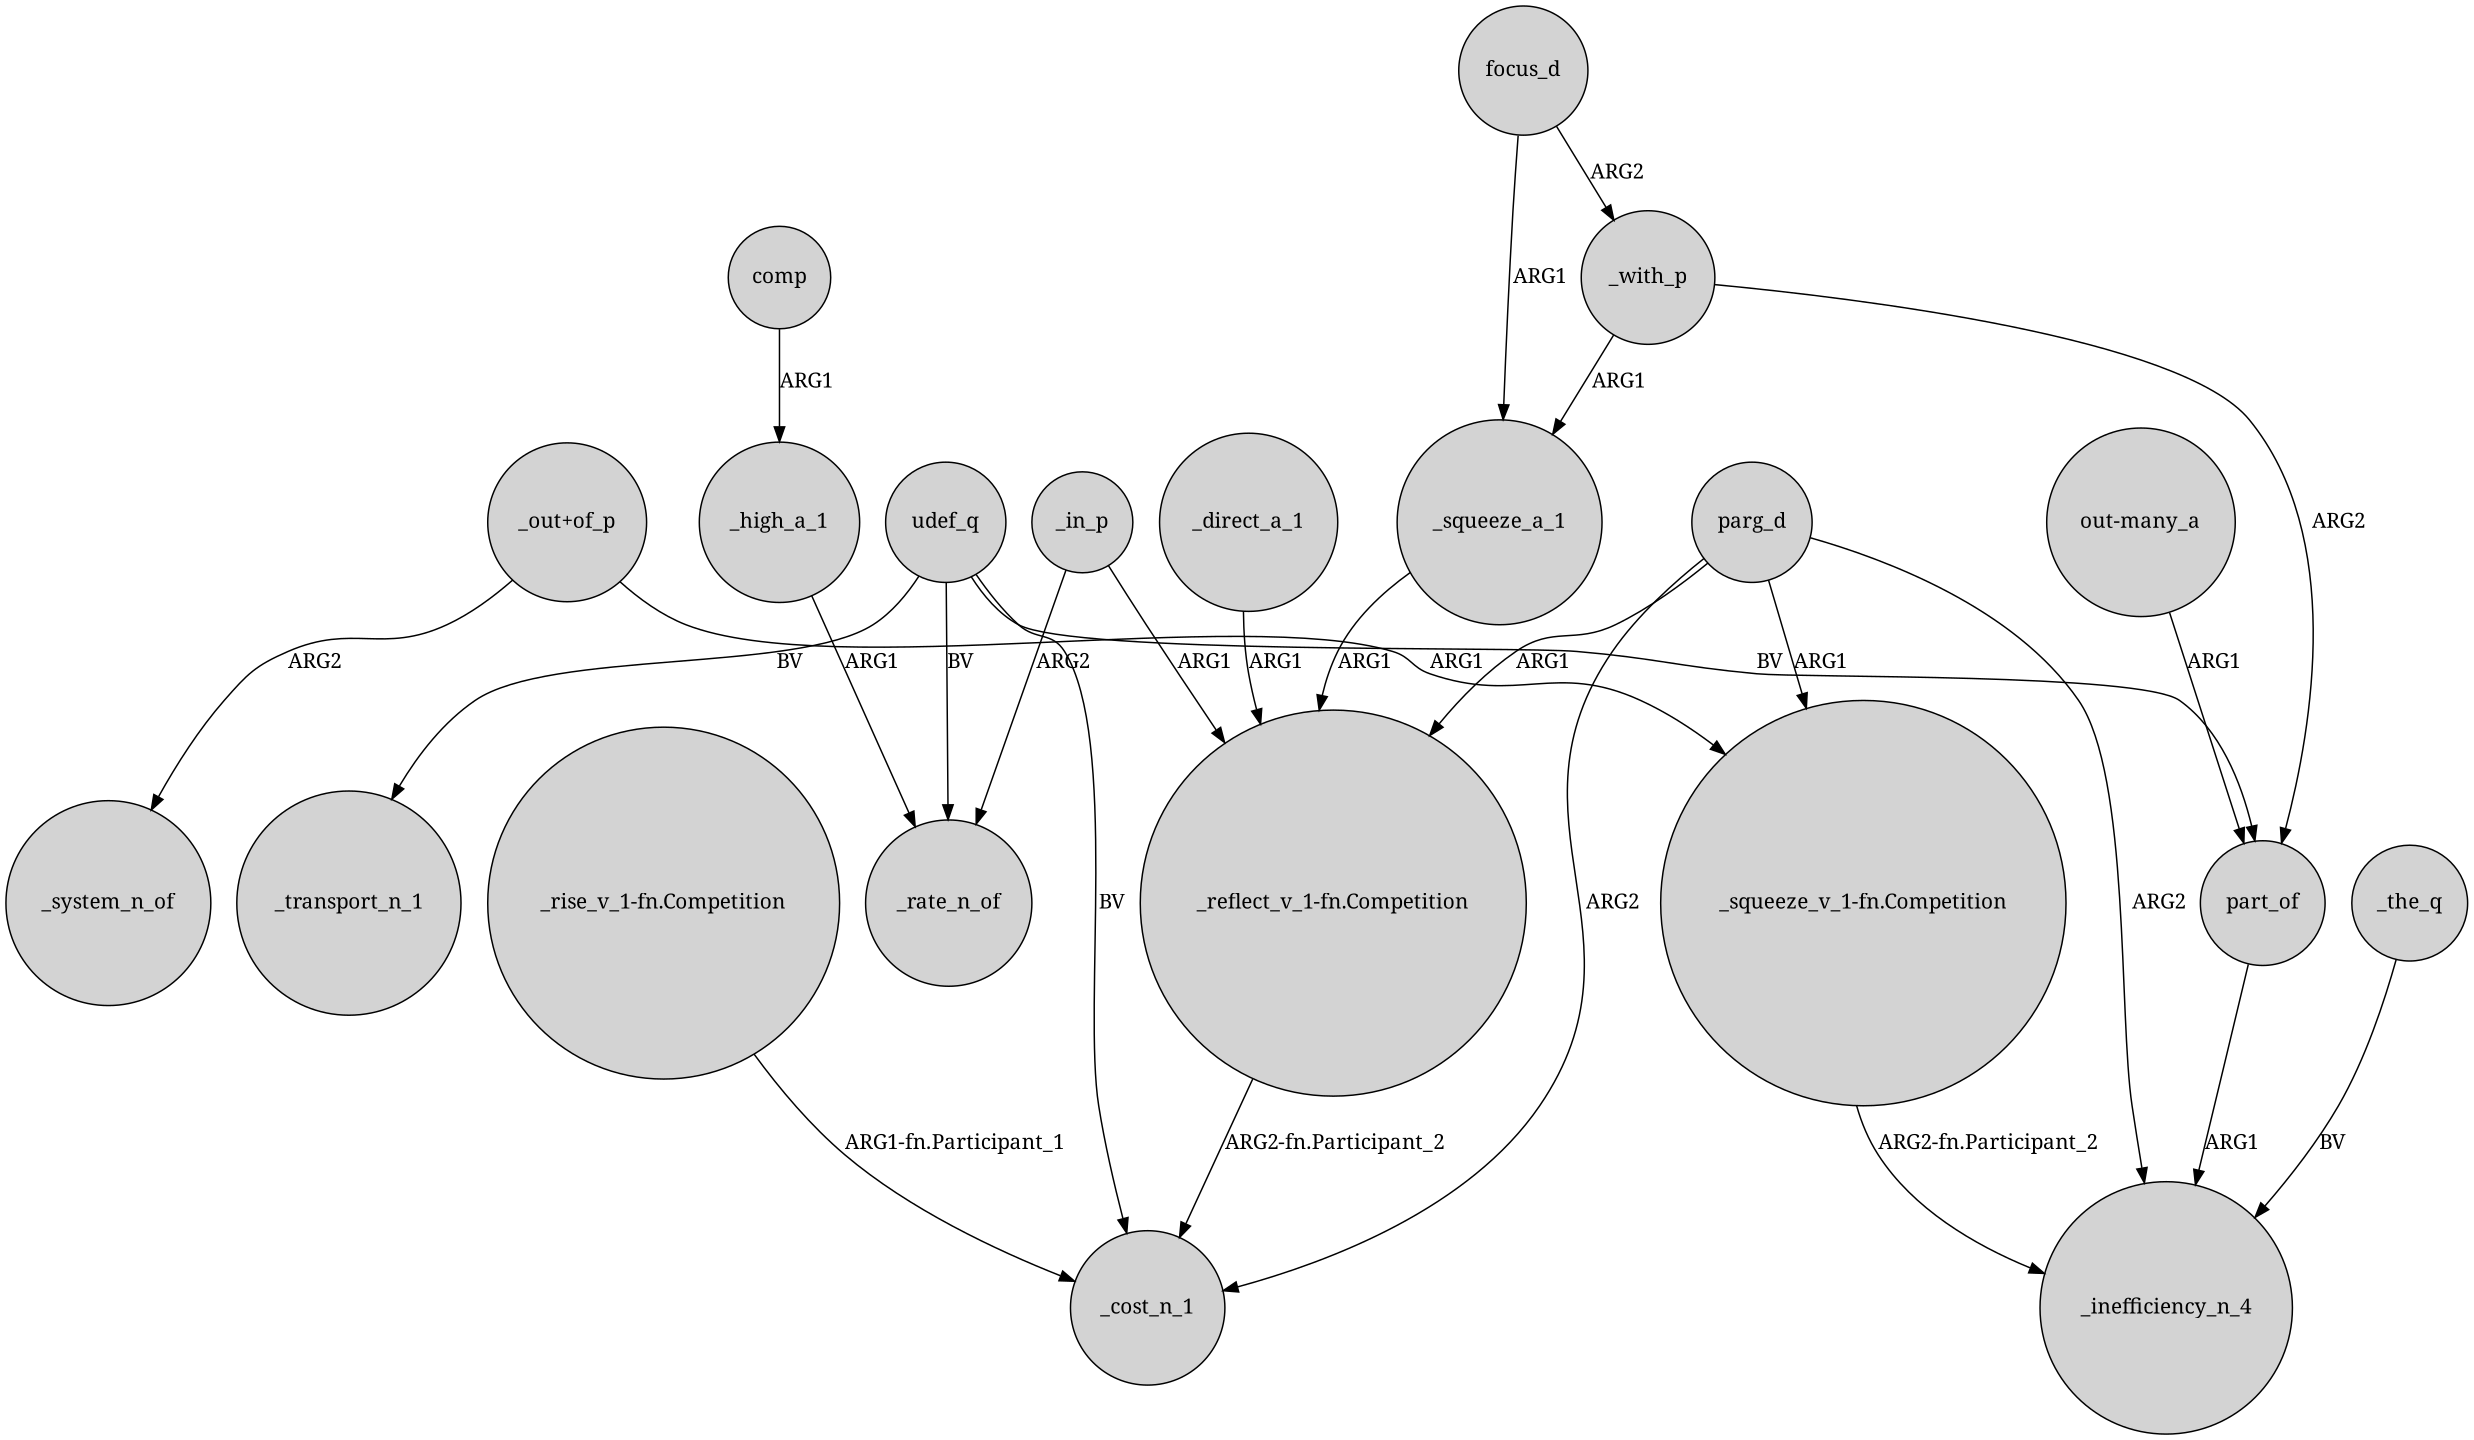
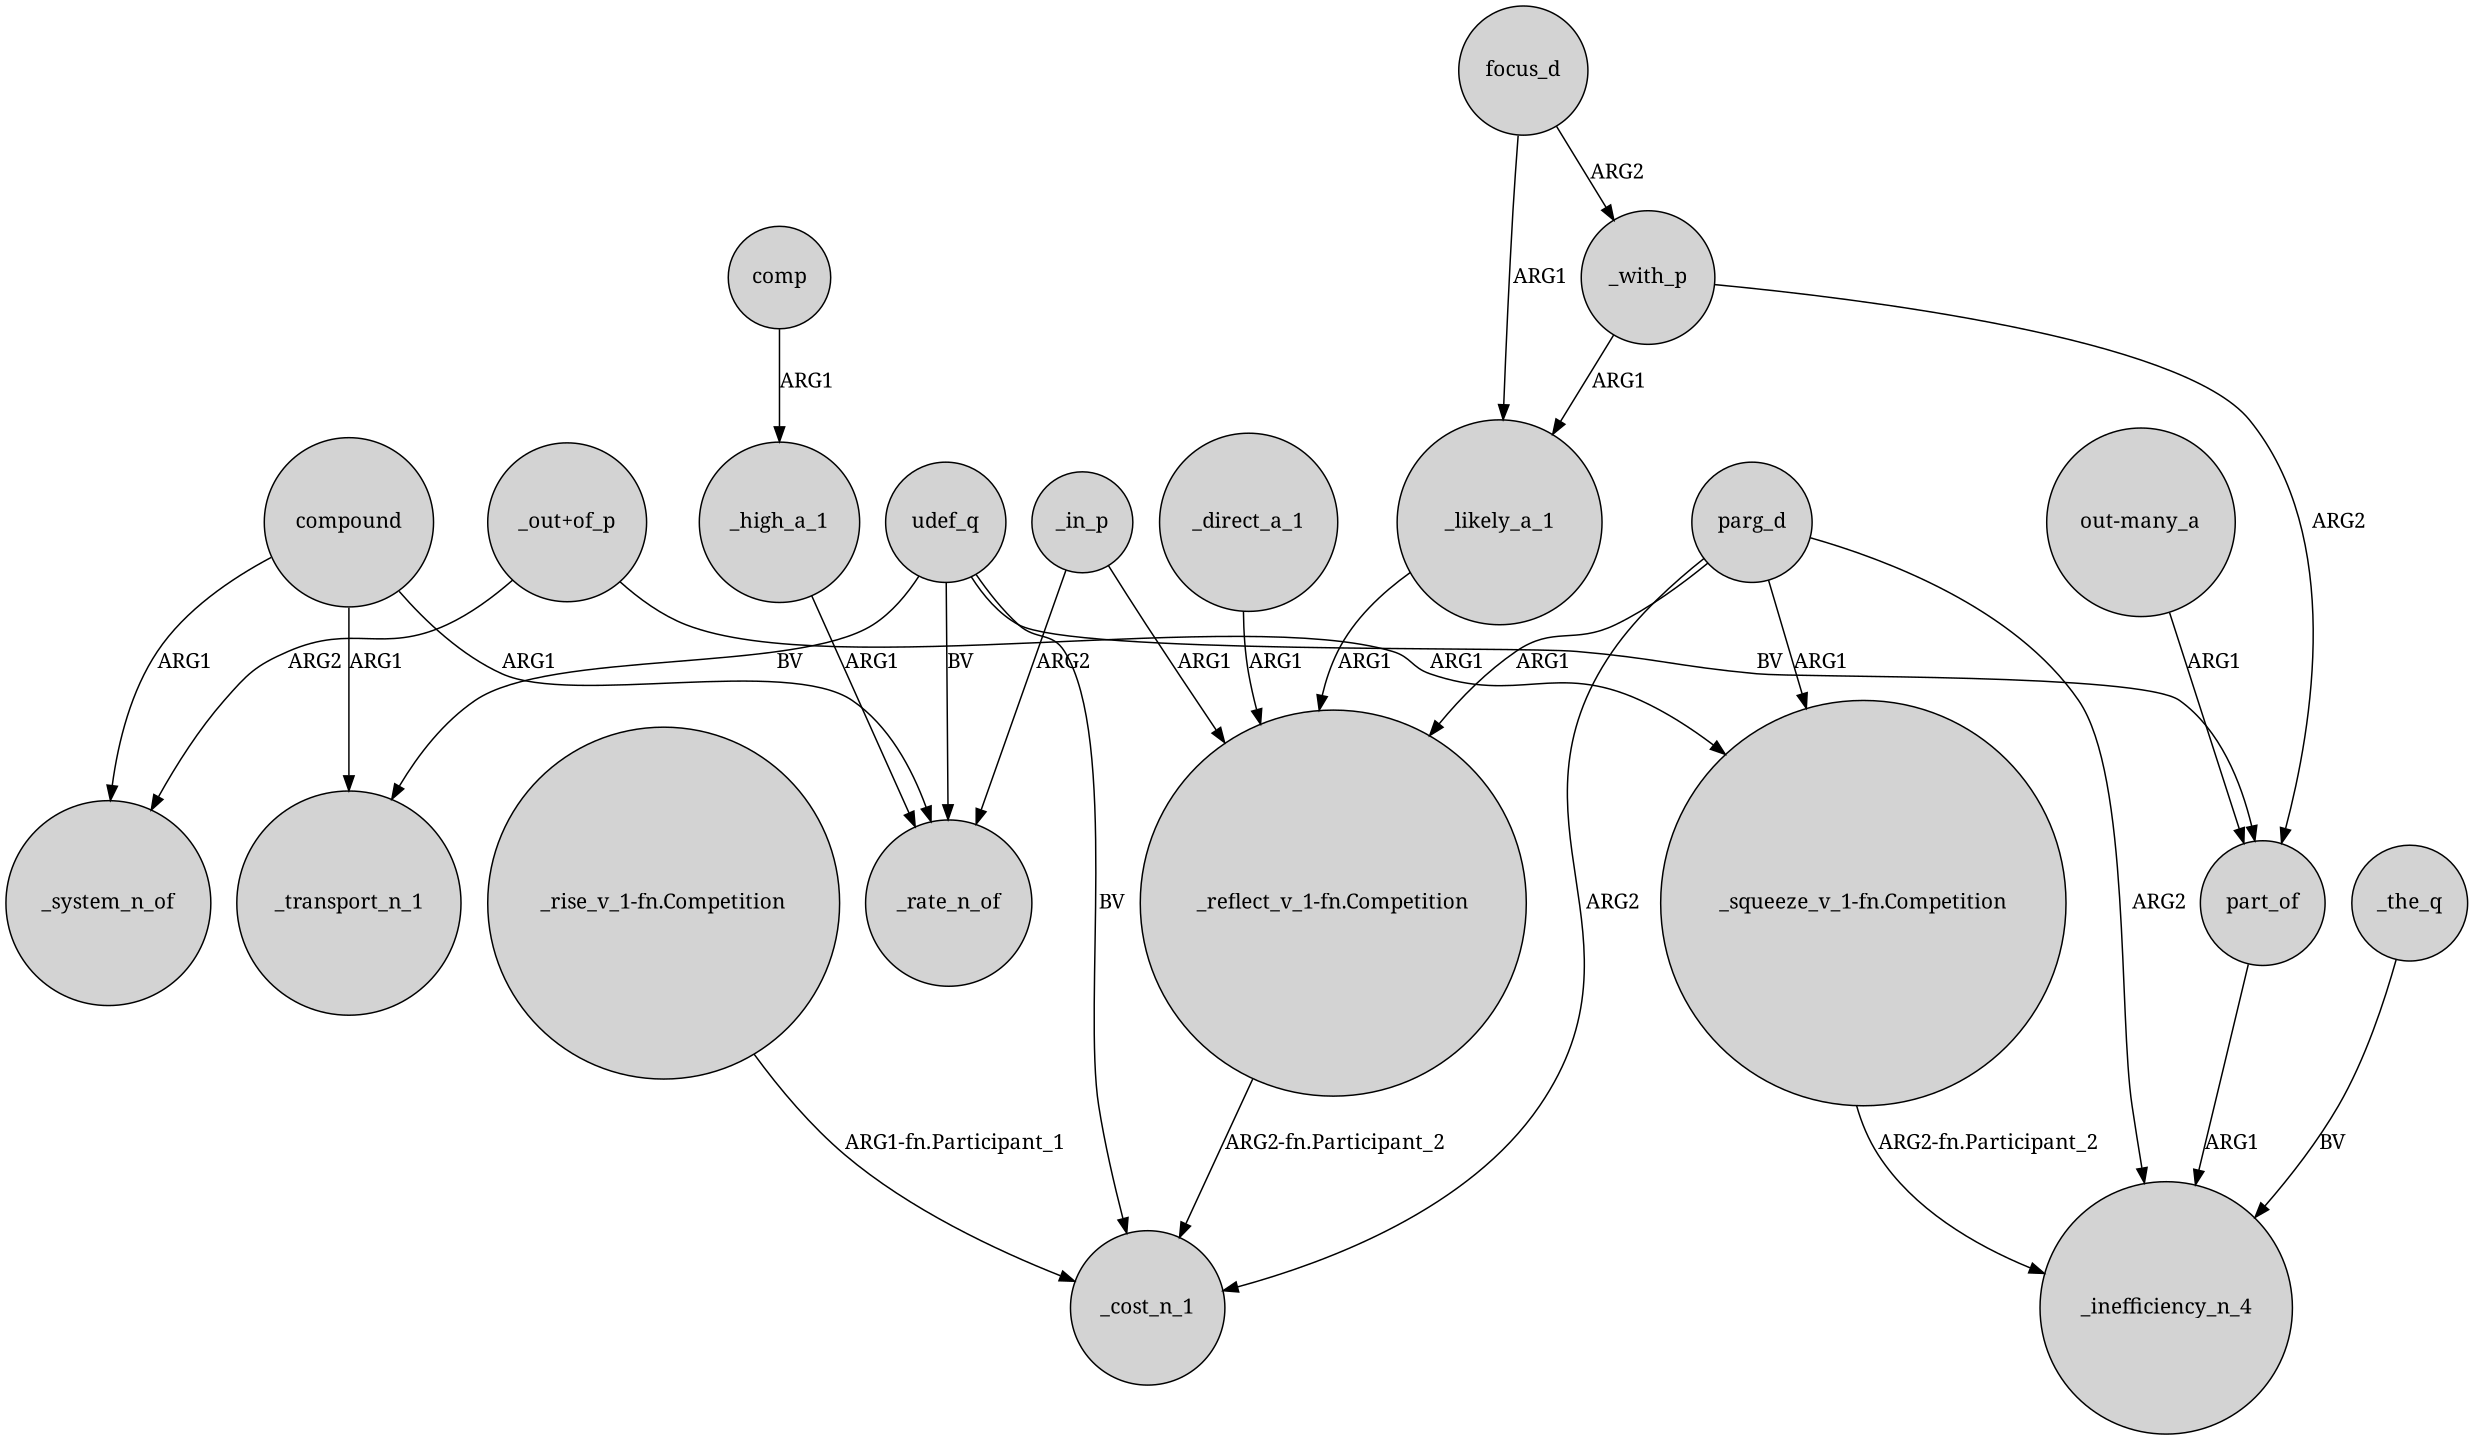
none -> (349, 522)
(1500, 522) -> (1500, 522)
